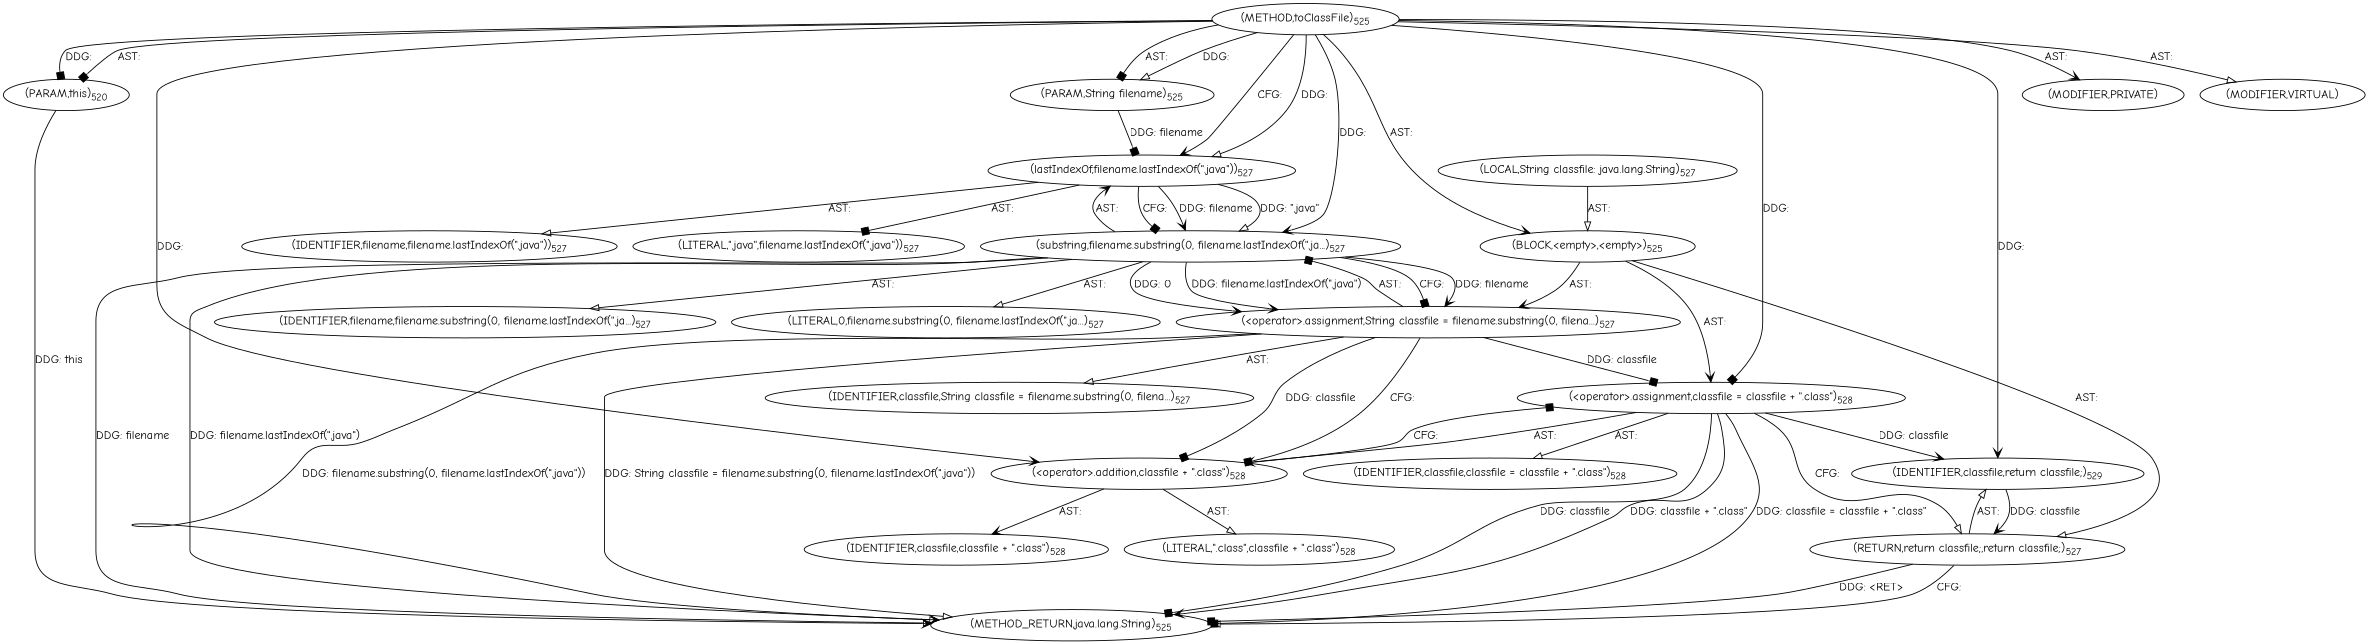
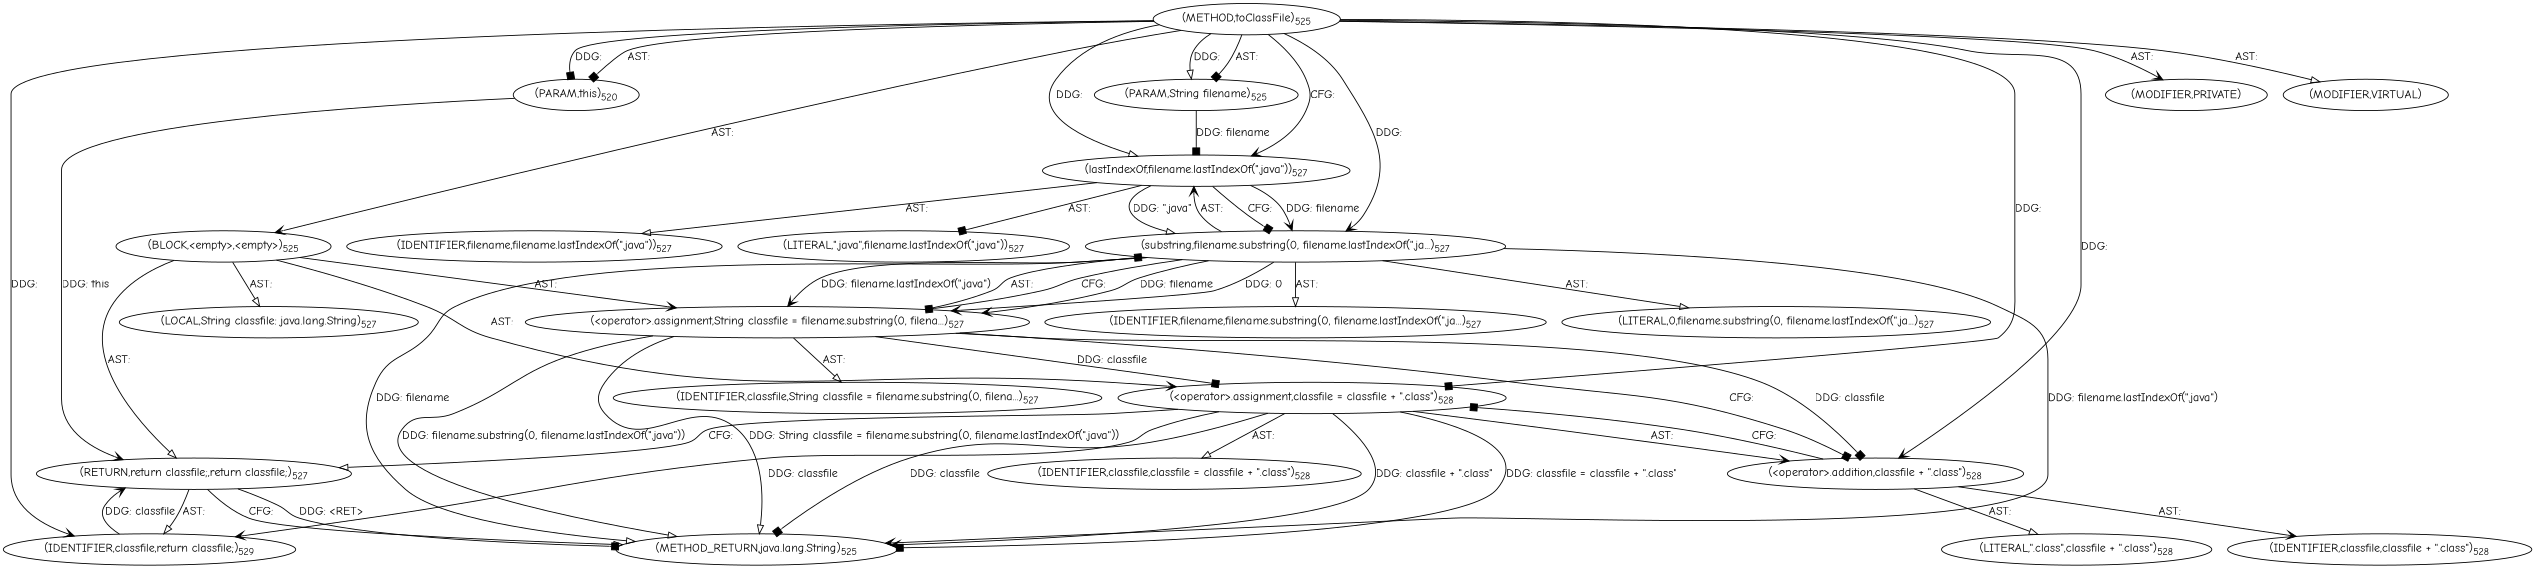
(1588, 204) -> (244, 280)
(246, 608) -> (128, 137)
